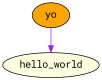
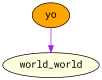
(51, 65) -> (51, 65)
